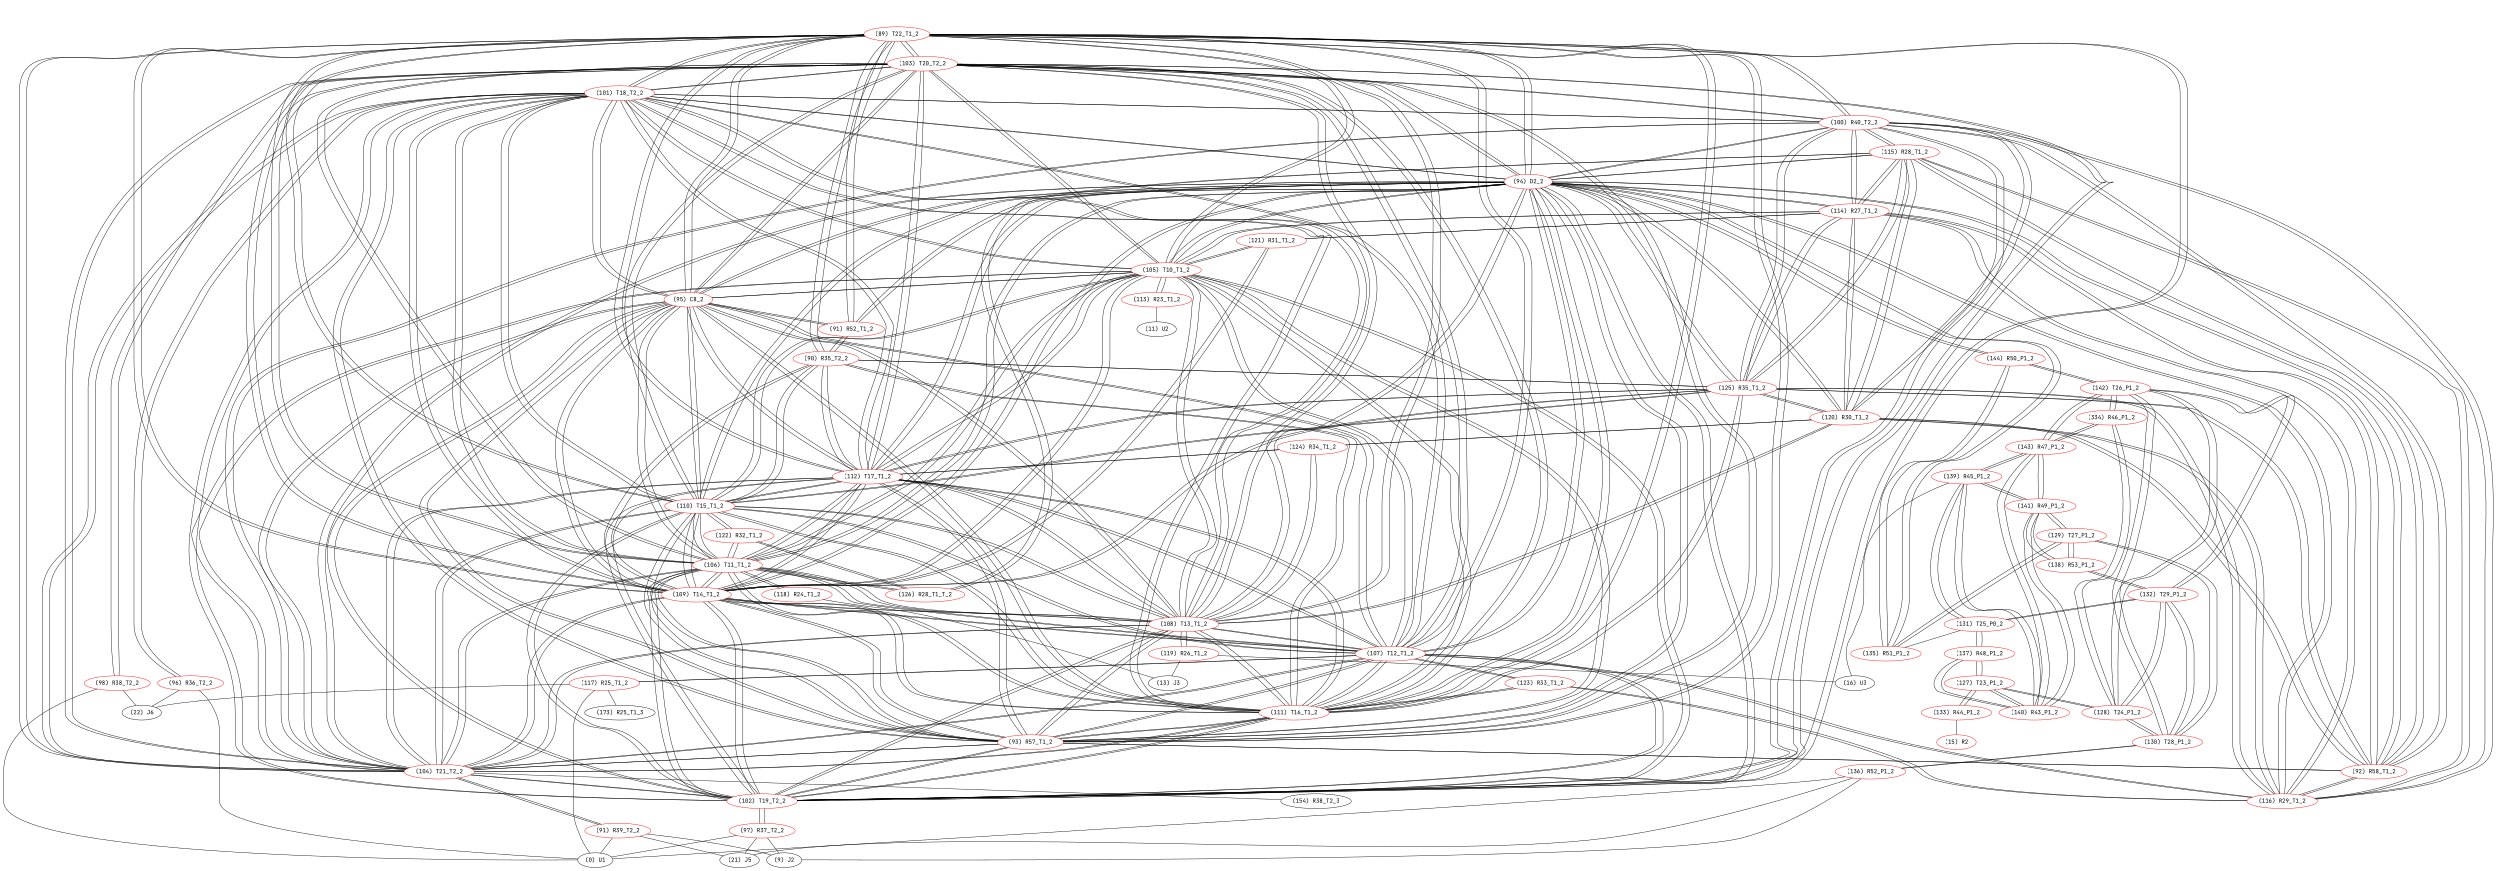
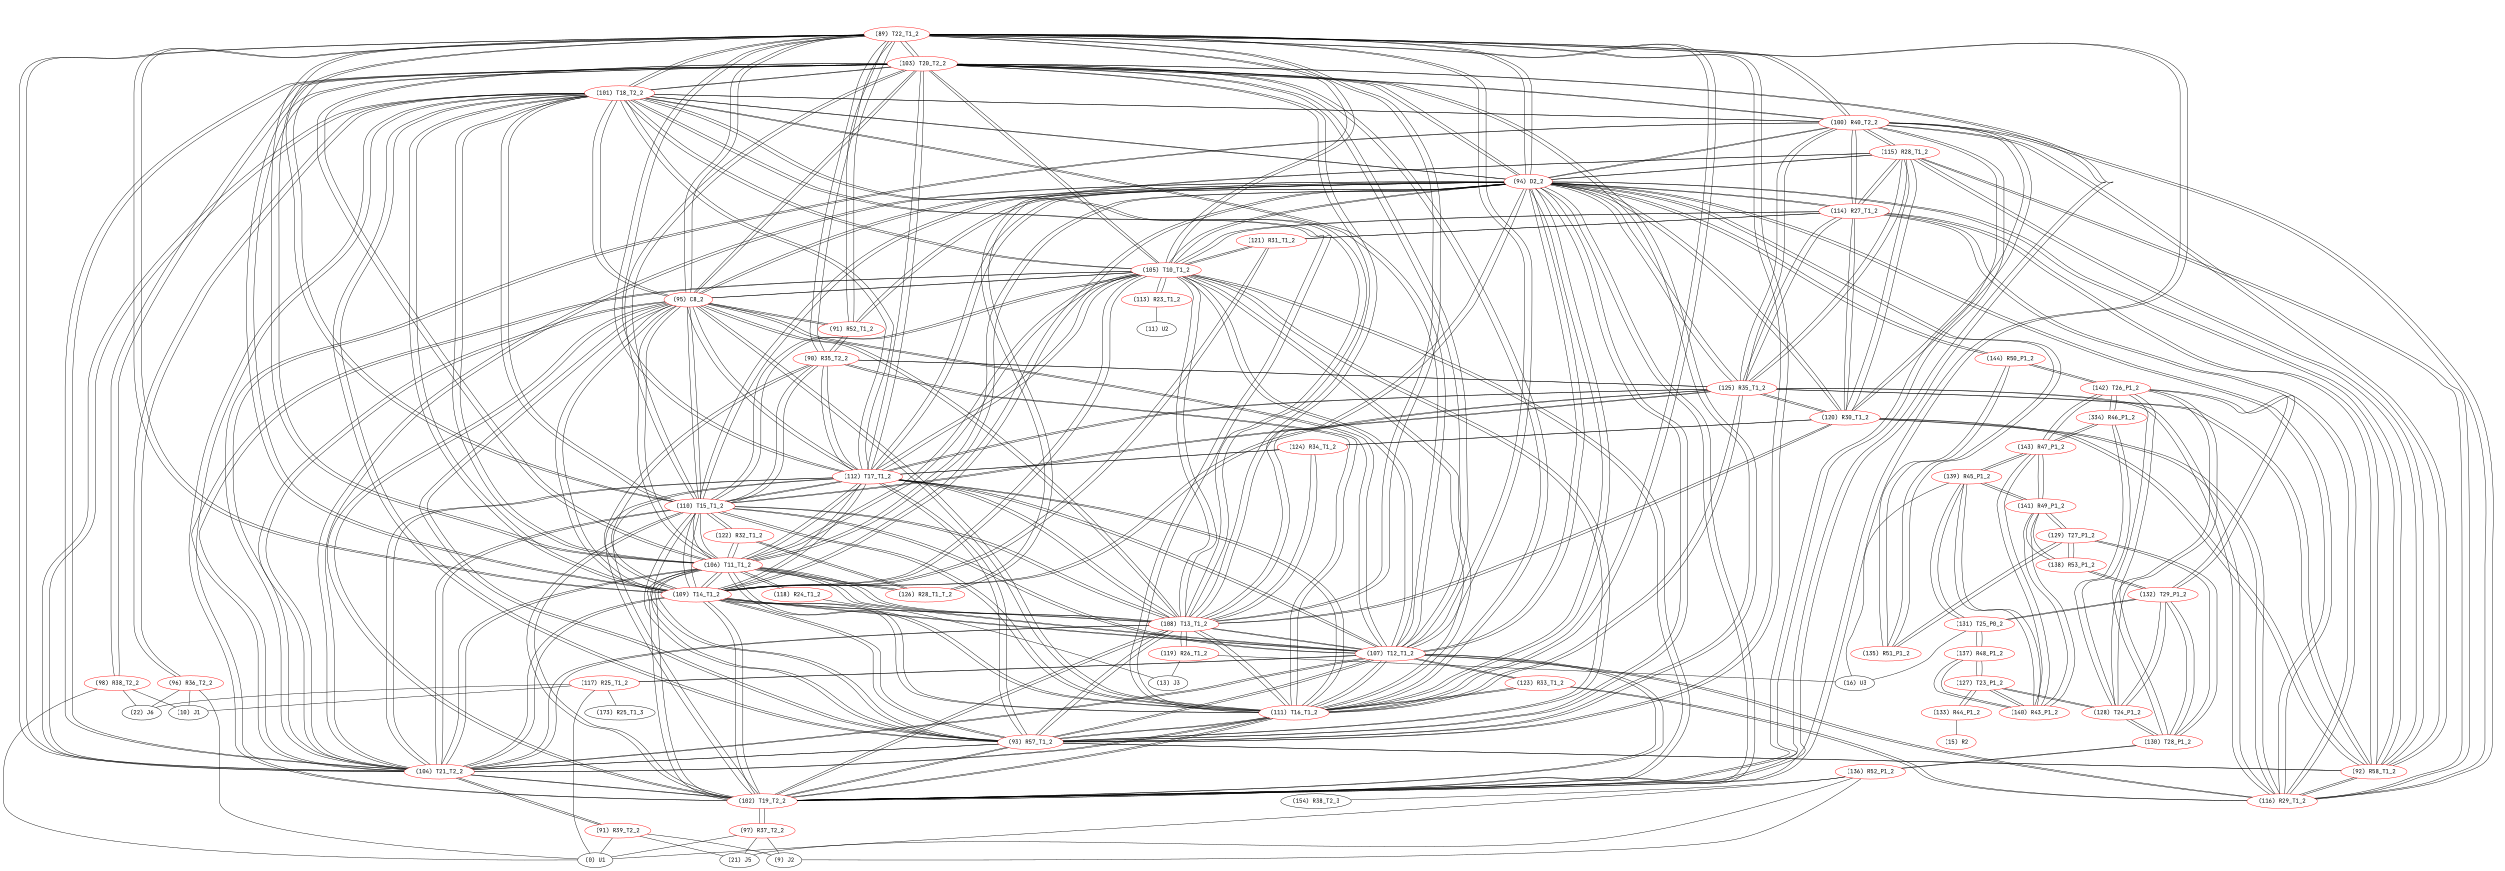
(1933, 639) -> (1923, 662)
none -> (188, 713)
(857, 786) -> (1598, 792)
